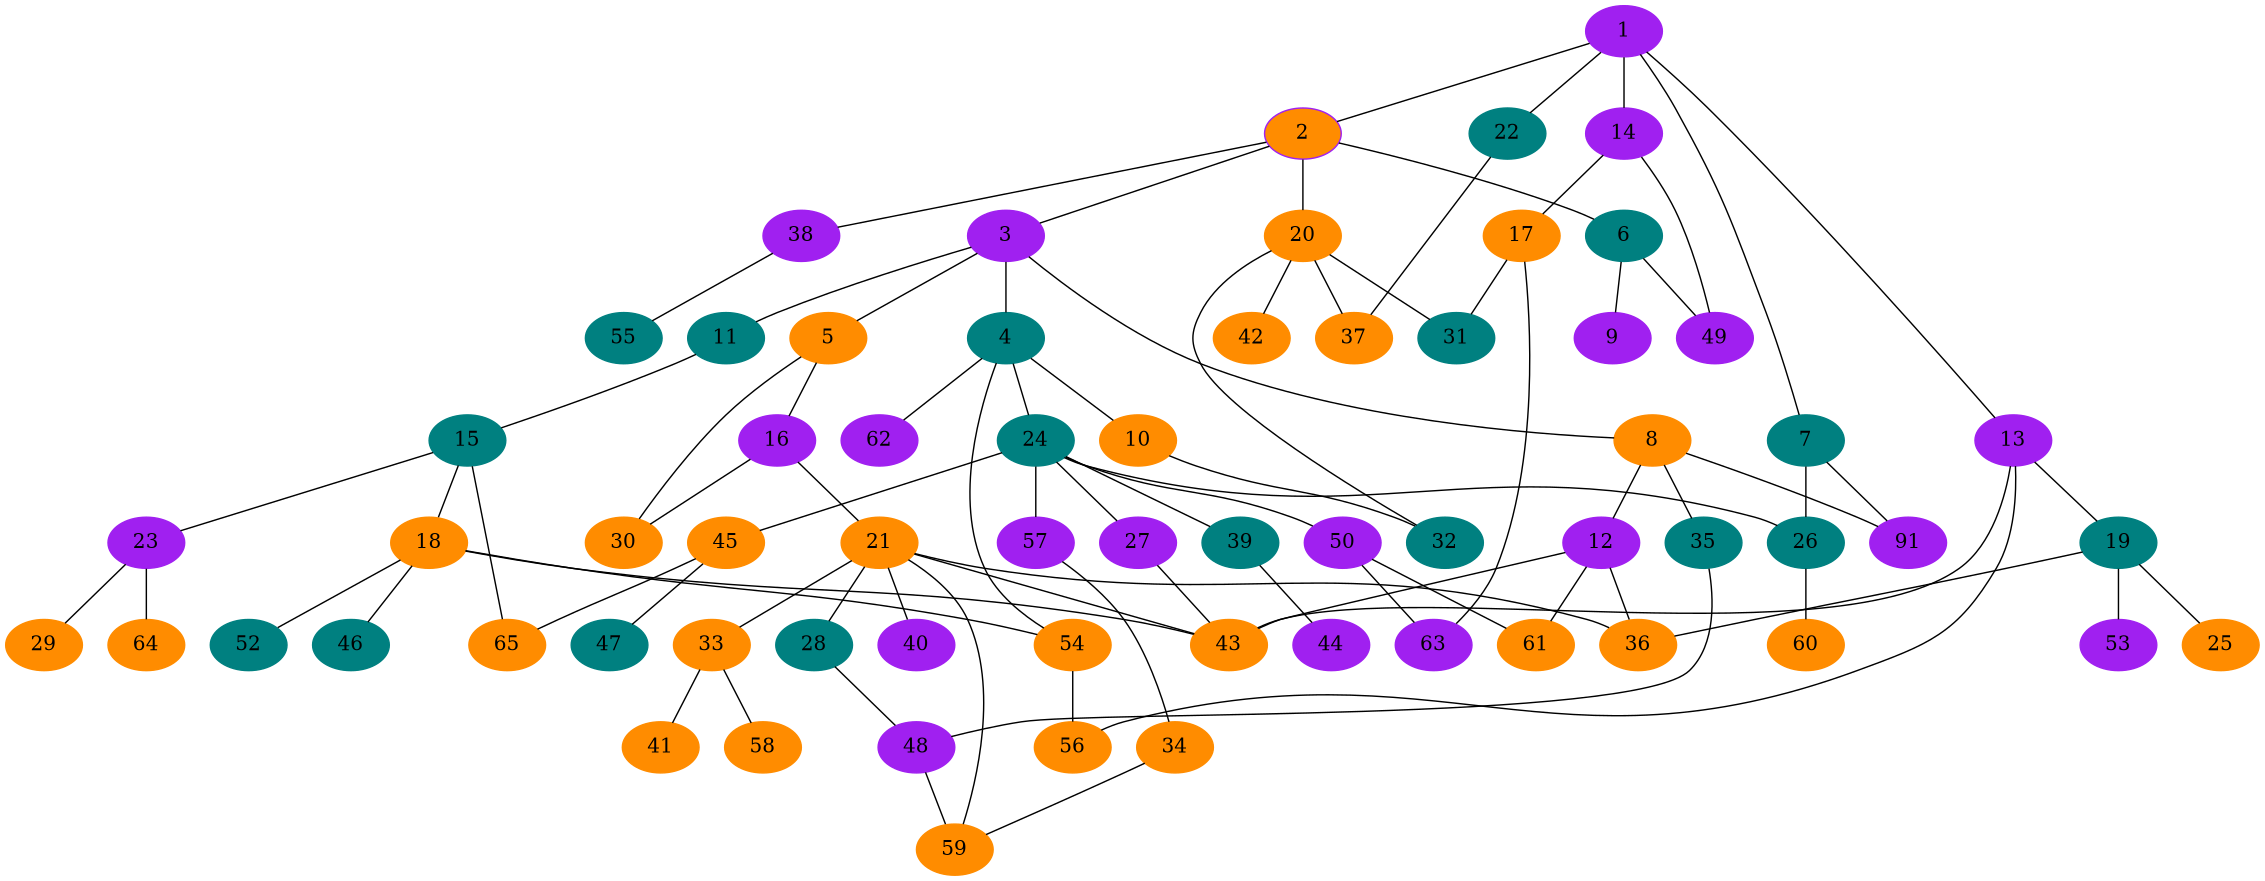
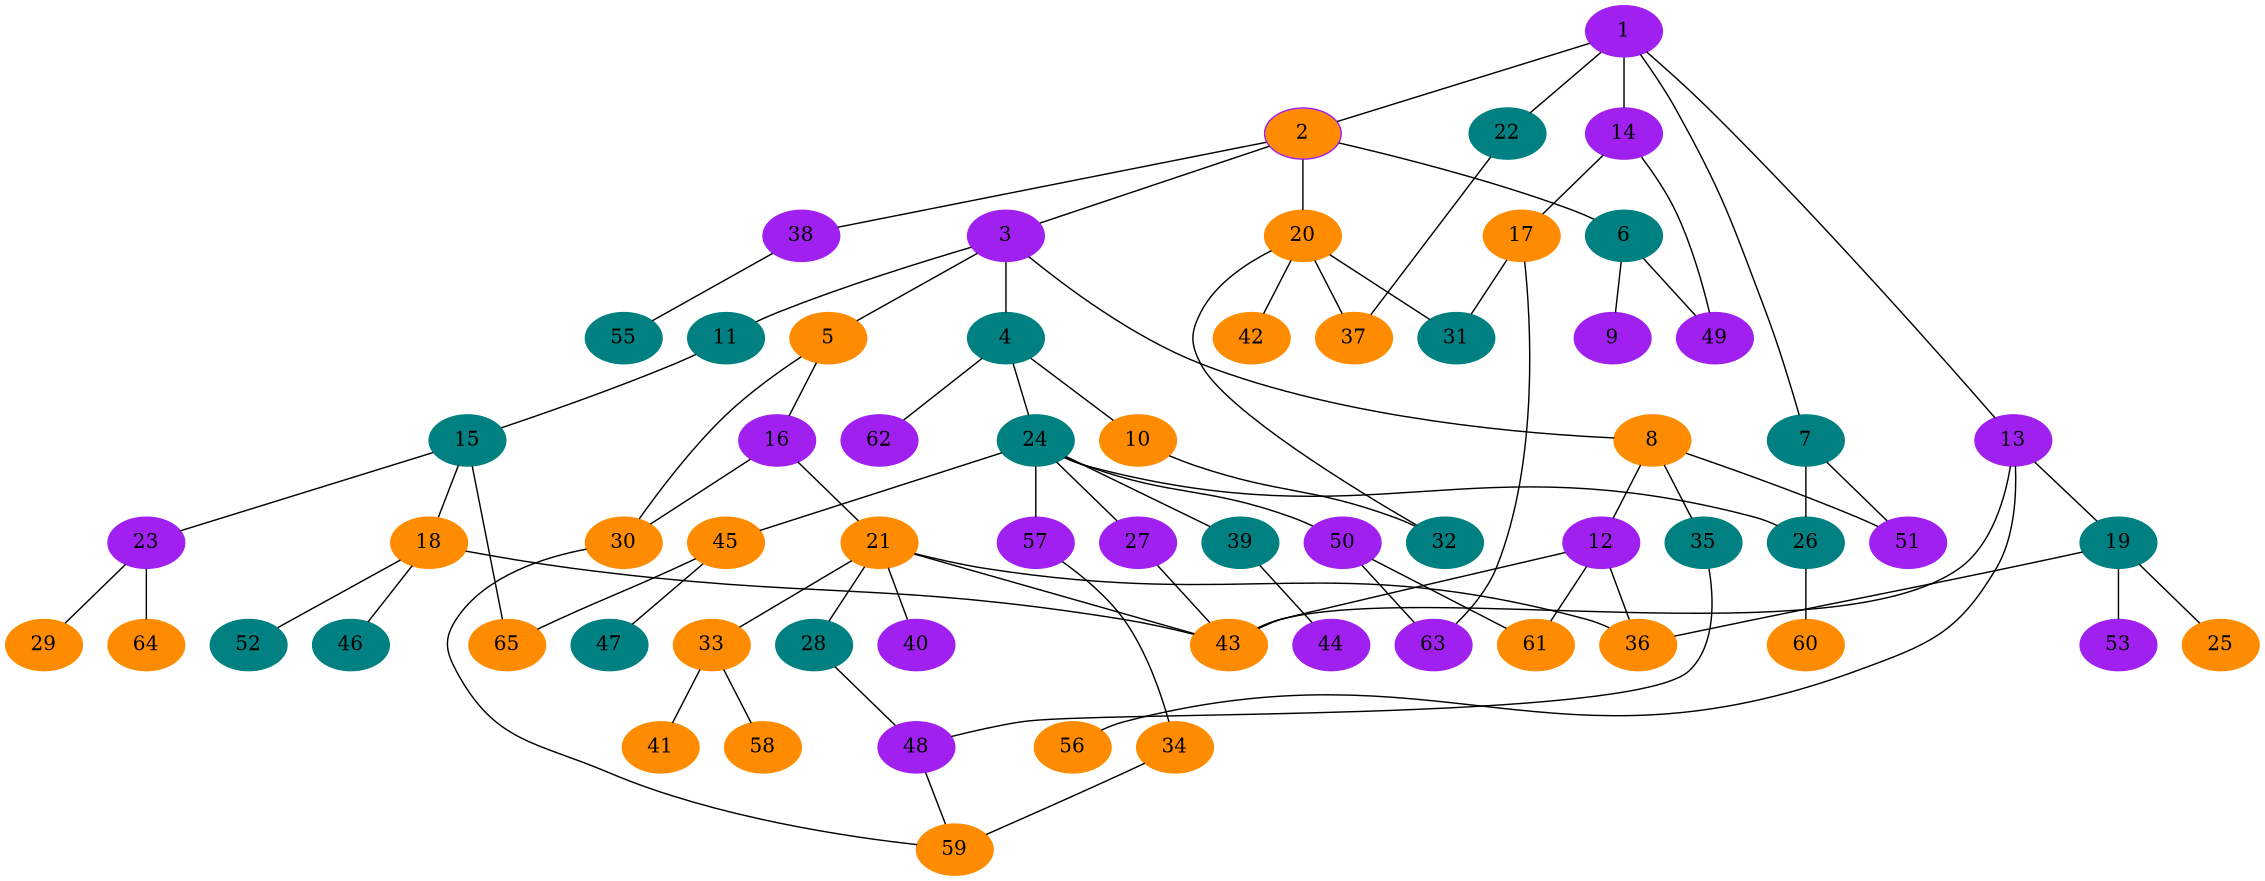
(1908, 543) -> (1908, 543)
(1073, 645) -> none
(982, 679) -> (572, 758)
